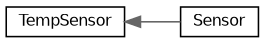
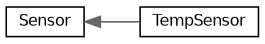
(161, 22) -> (120, 22)
